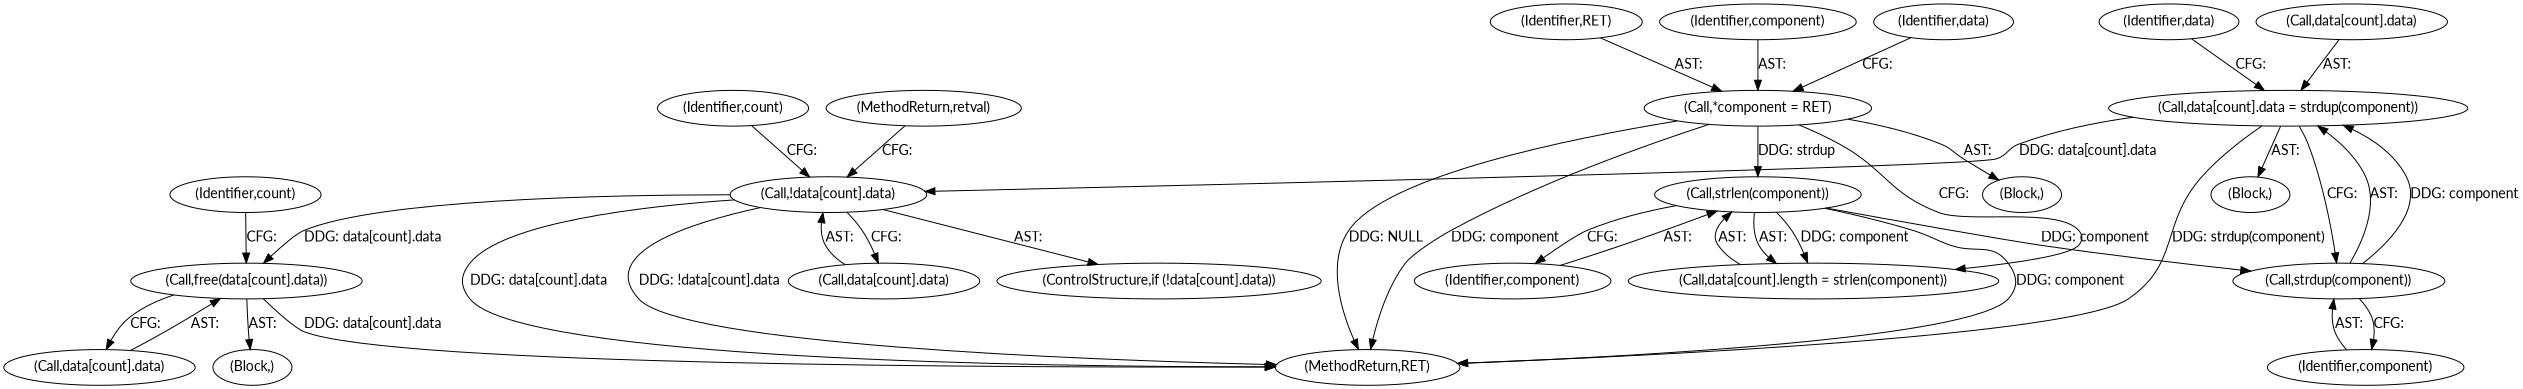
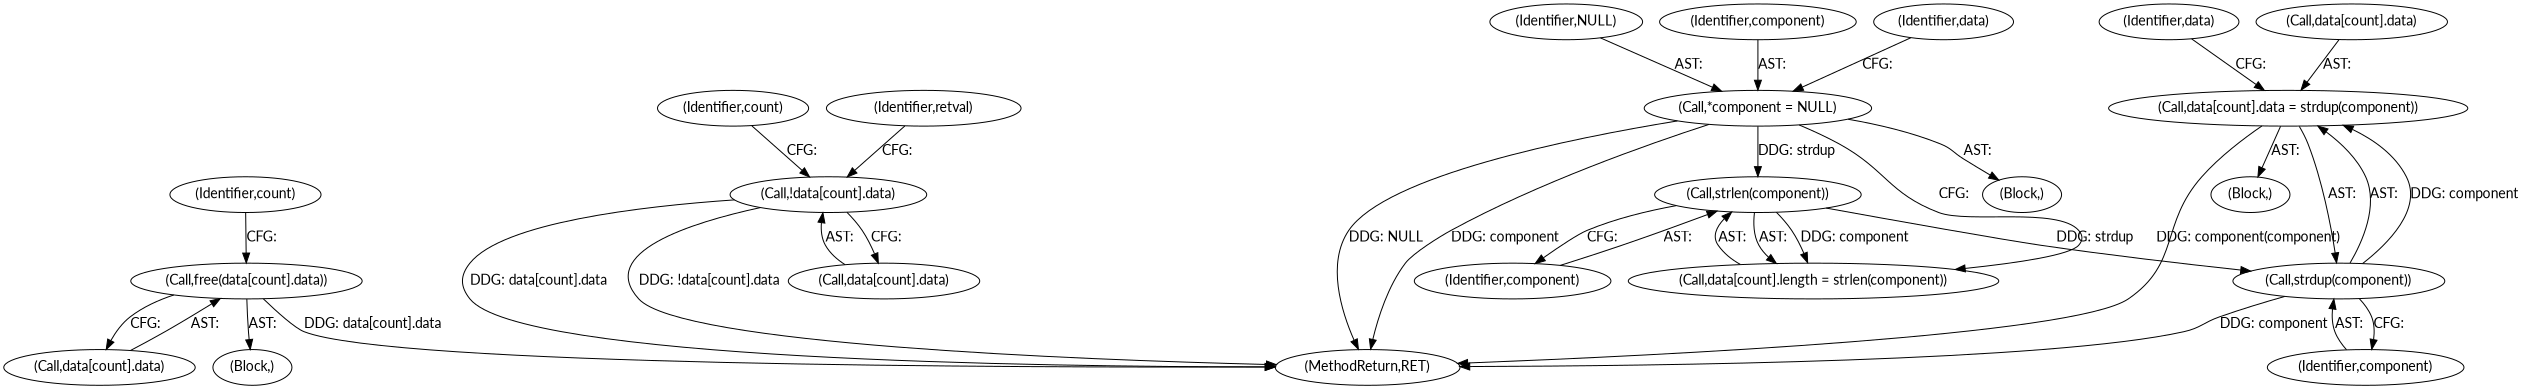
(1566, 22) -> (1566, 22)
(924, 108) -> (924, 108)
(1758, 108) -> (1758, 108)
(1538, 176) -> none
(2344, 195) -> (2344, 195)
(495, 201) -> none
(2095, 238) -> (2095, 238)
(2248, 238) -> (2248, 238)
(1159, 281) -> none
(1876, 333) -> (1881, 359)
